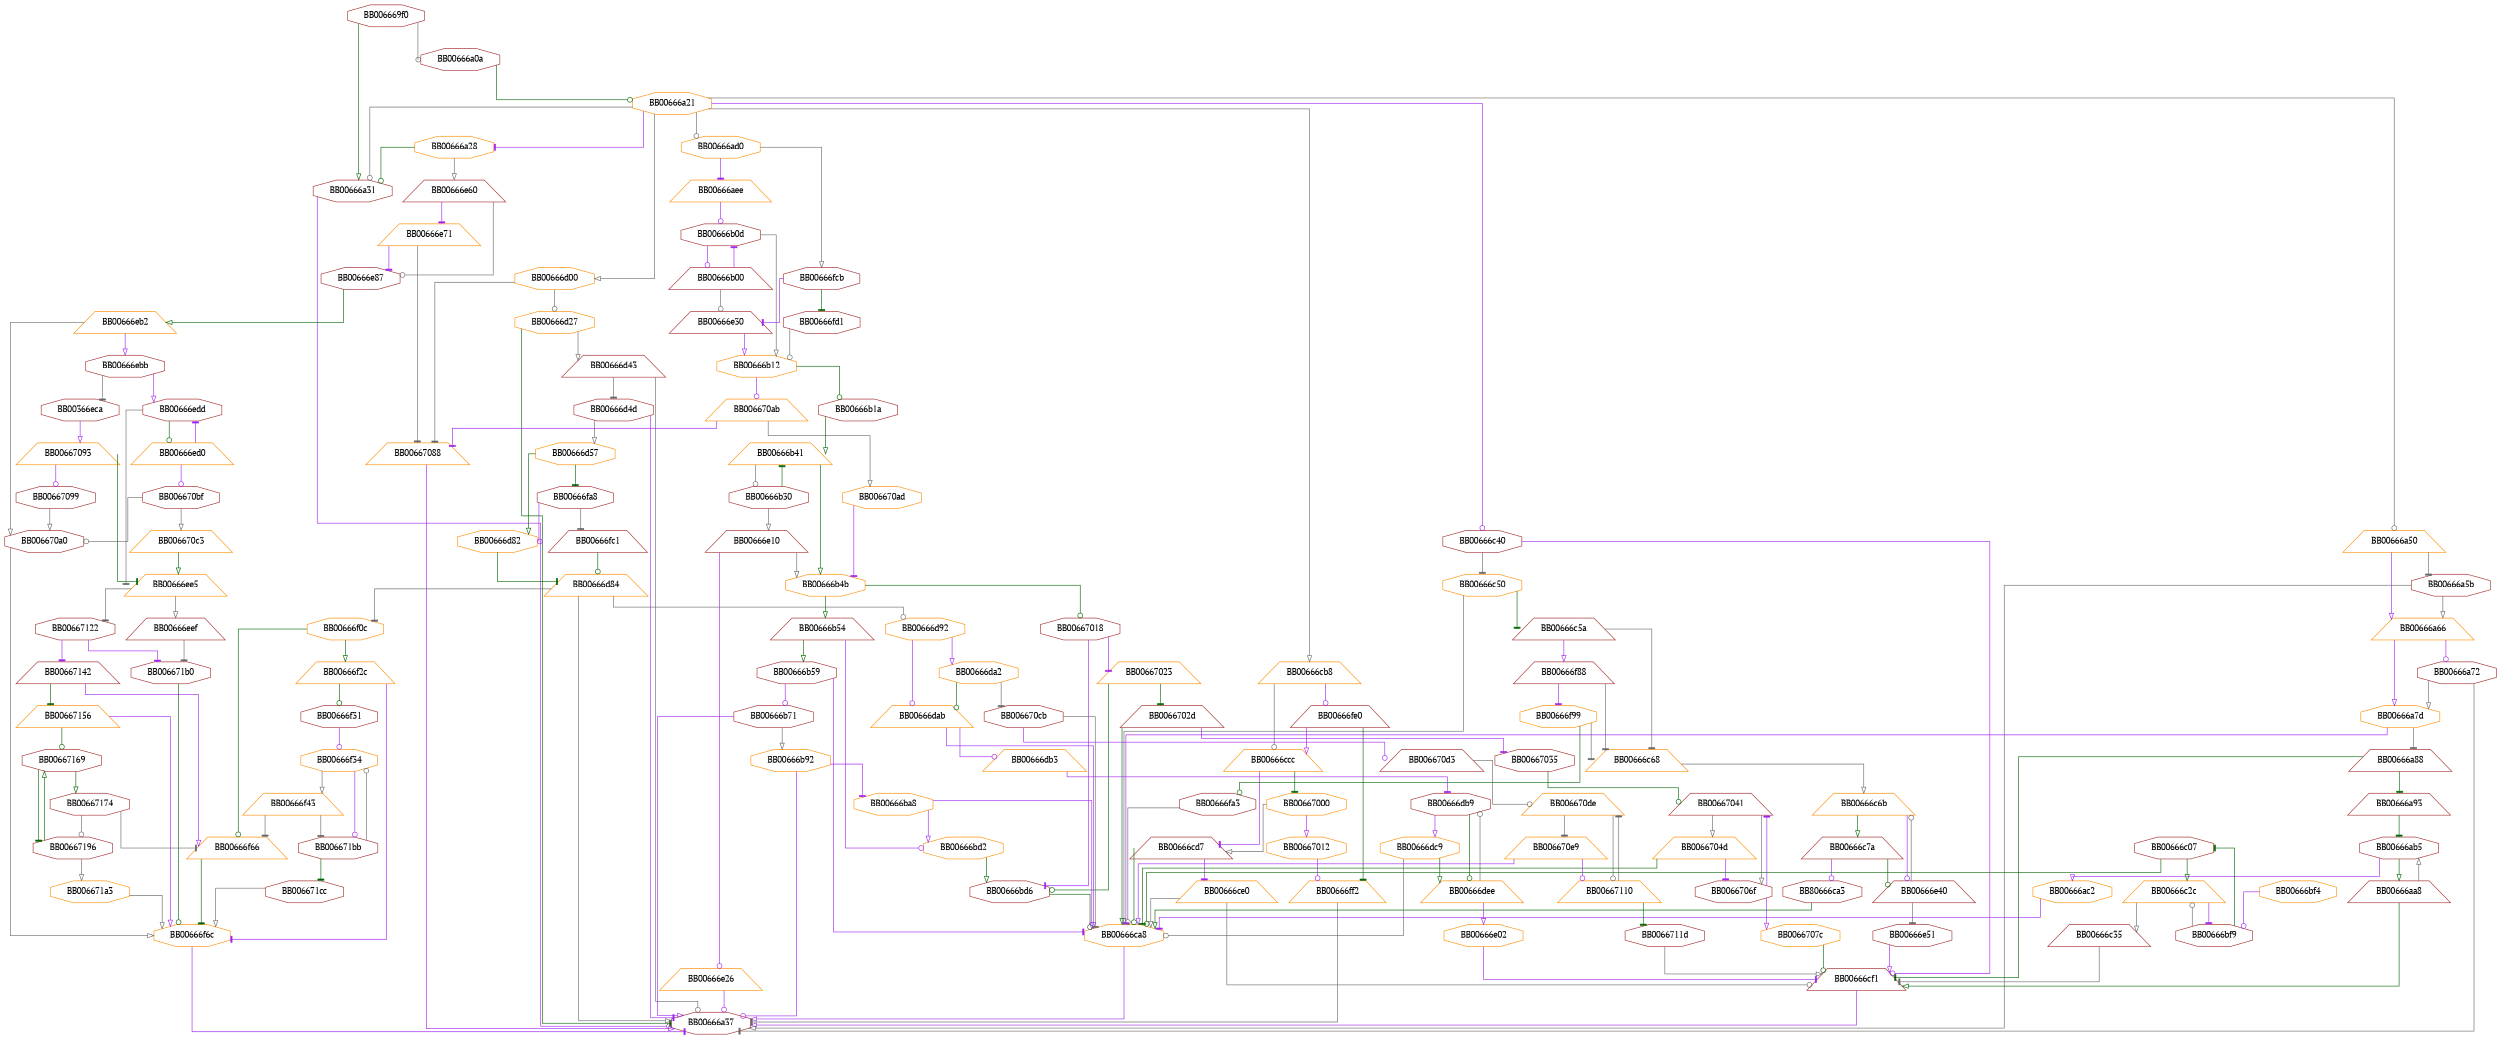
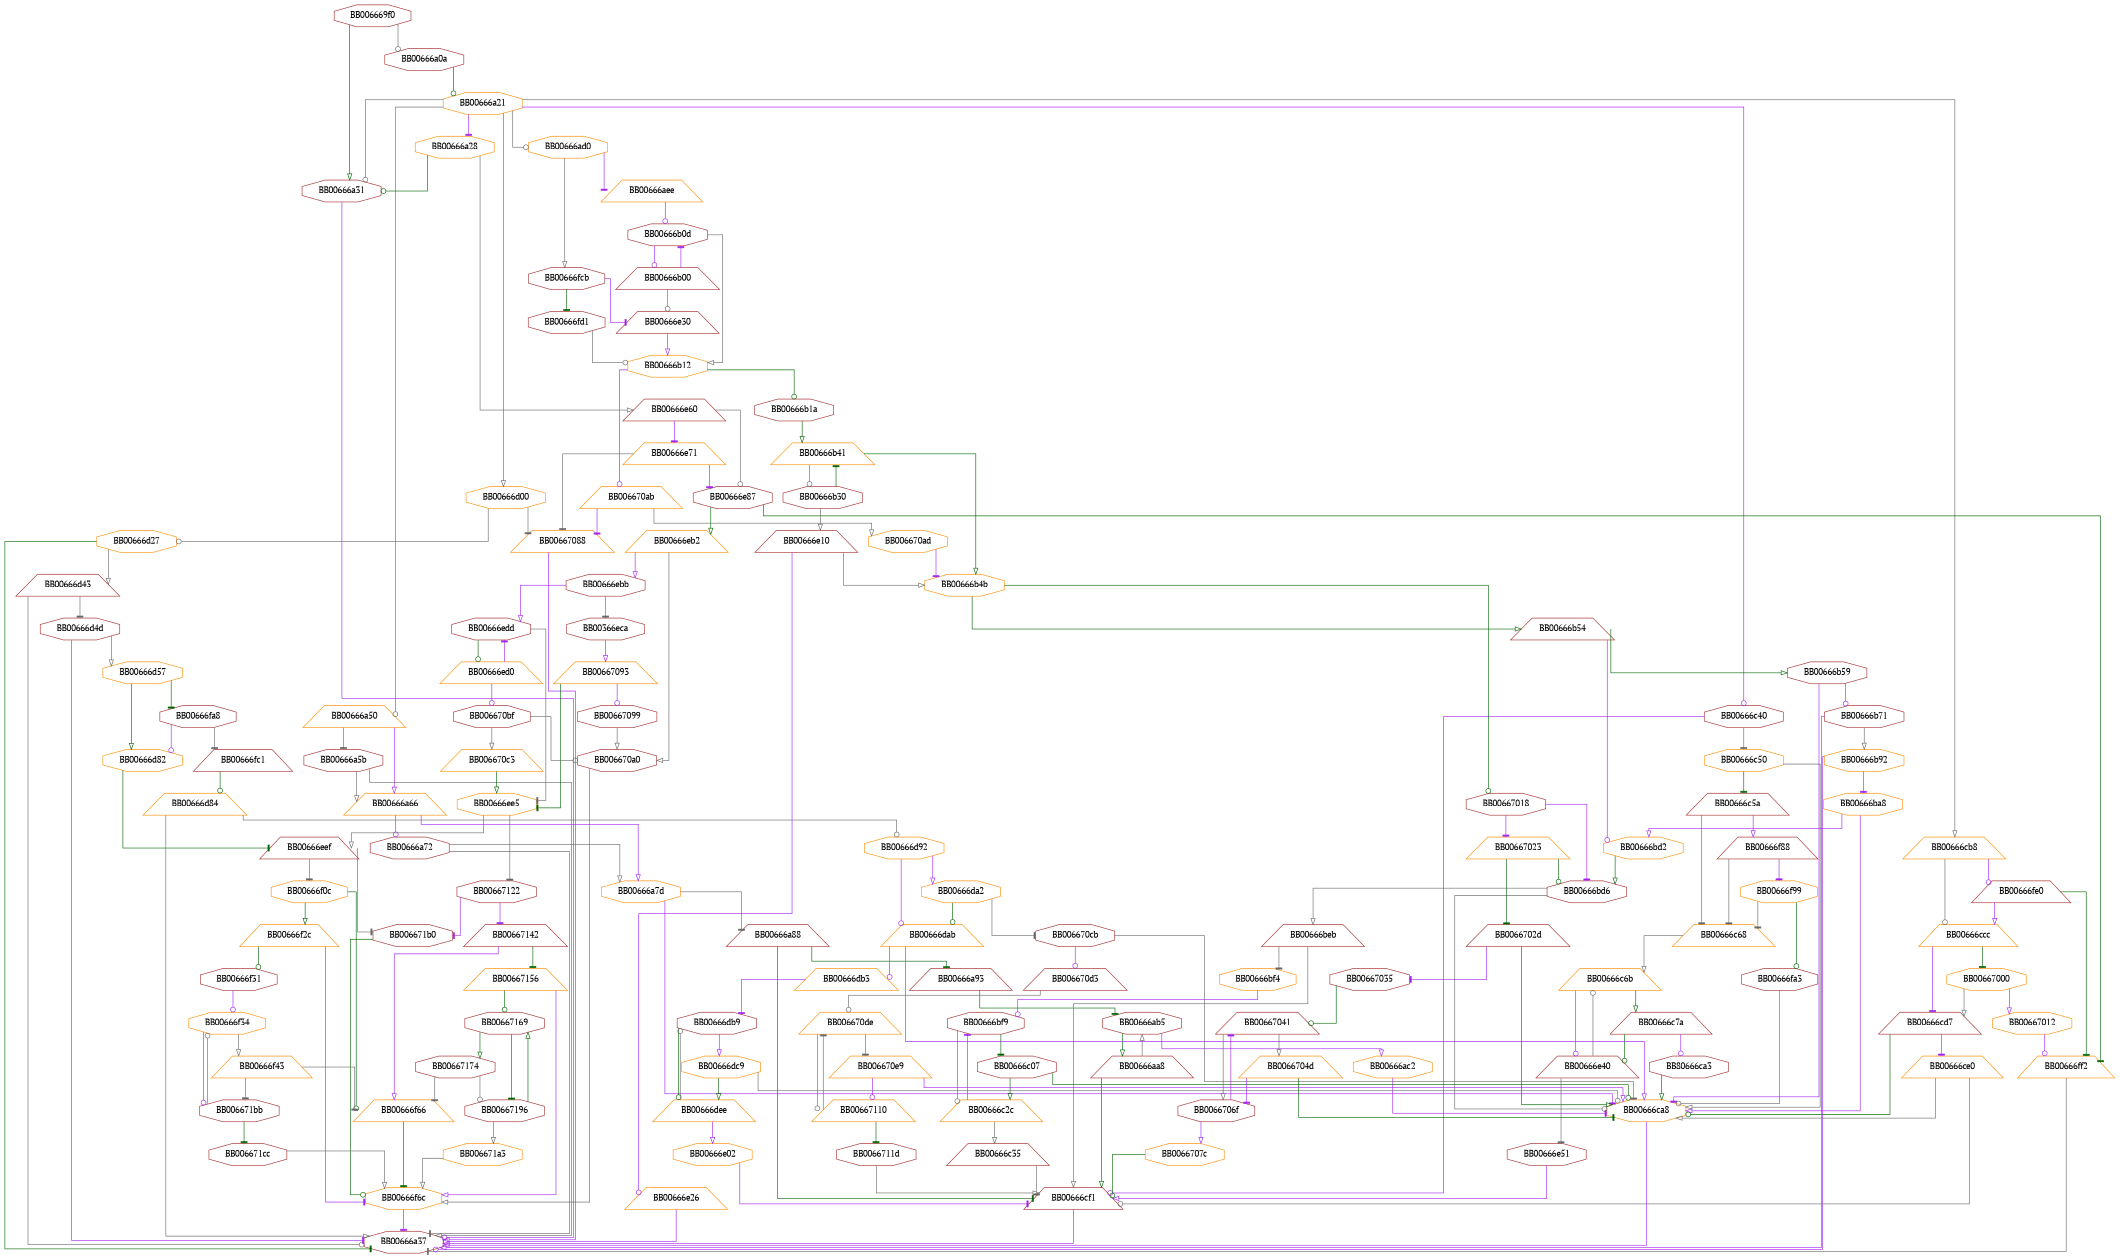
none -> (1698, 516)
(512, 582) -> (156, 848)
(176, 585) -> (497, 804)
(448, 589) -> (309, 868)
(1085, 894) -> (1455, 1030)
none -> (1313, 936)
